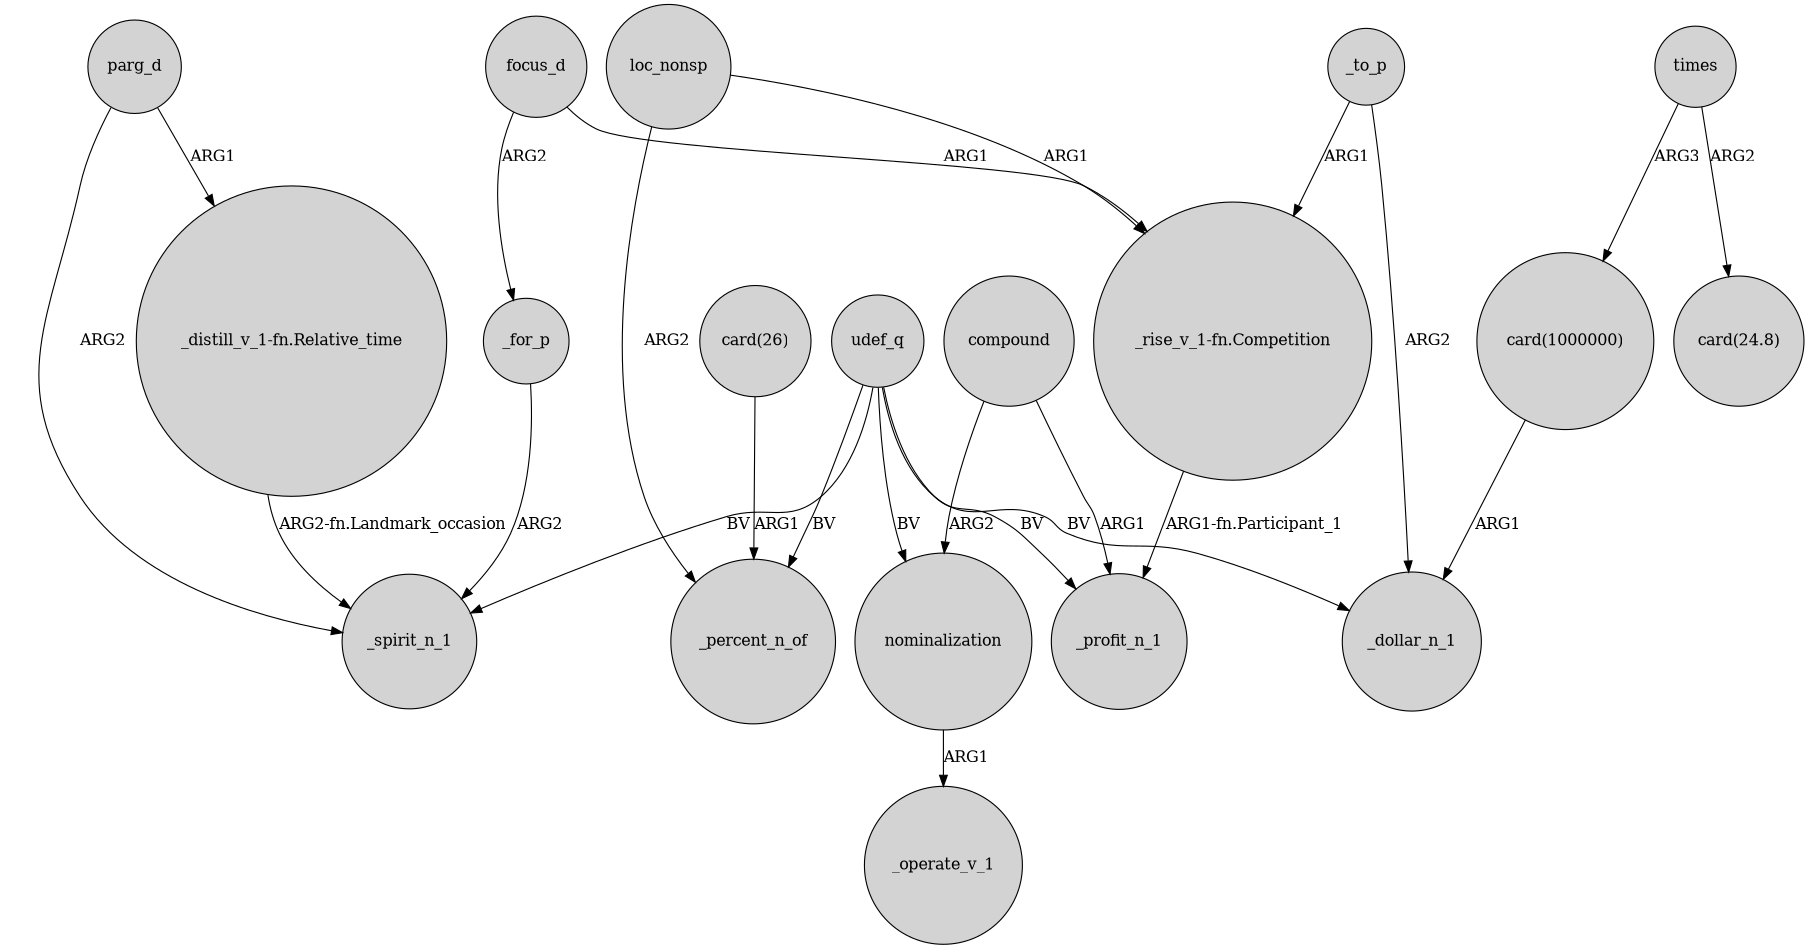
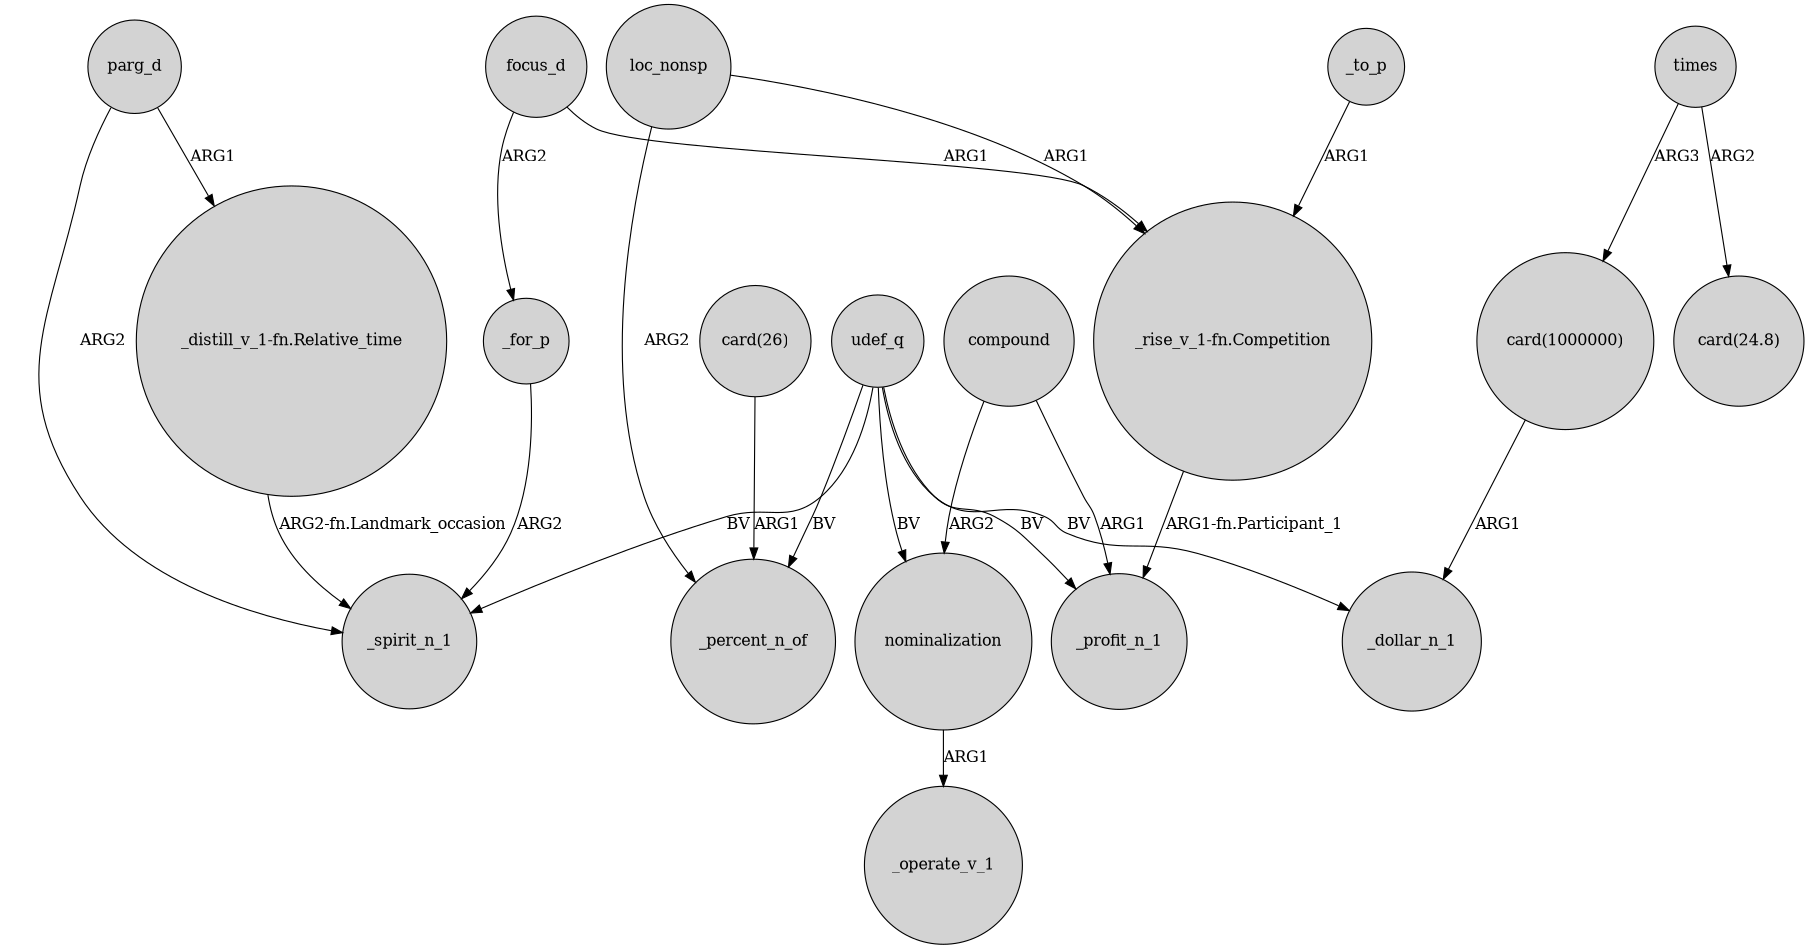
(1394, 333) -> none
